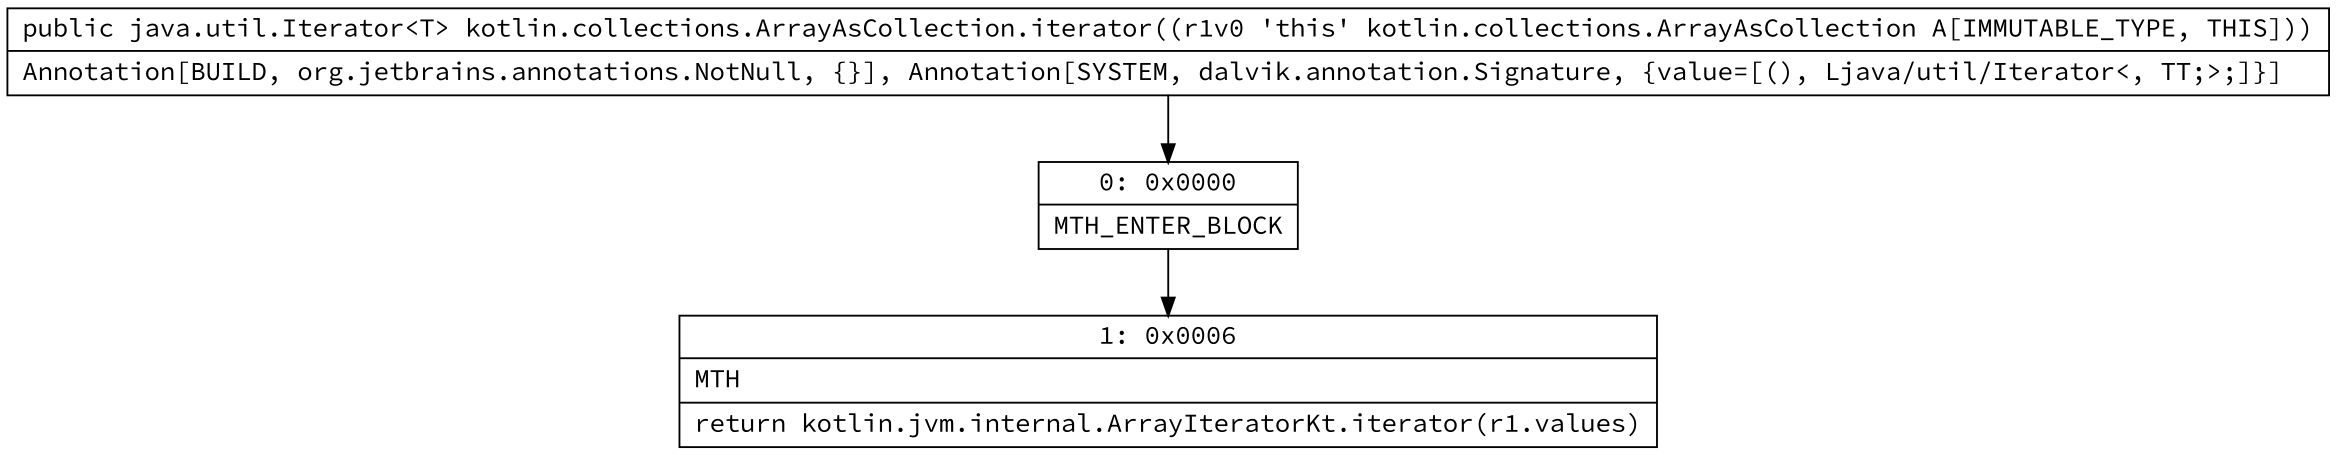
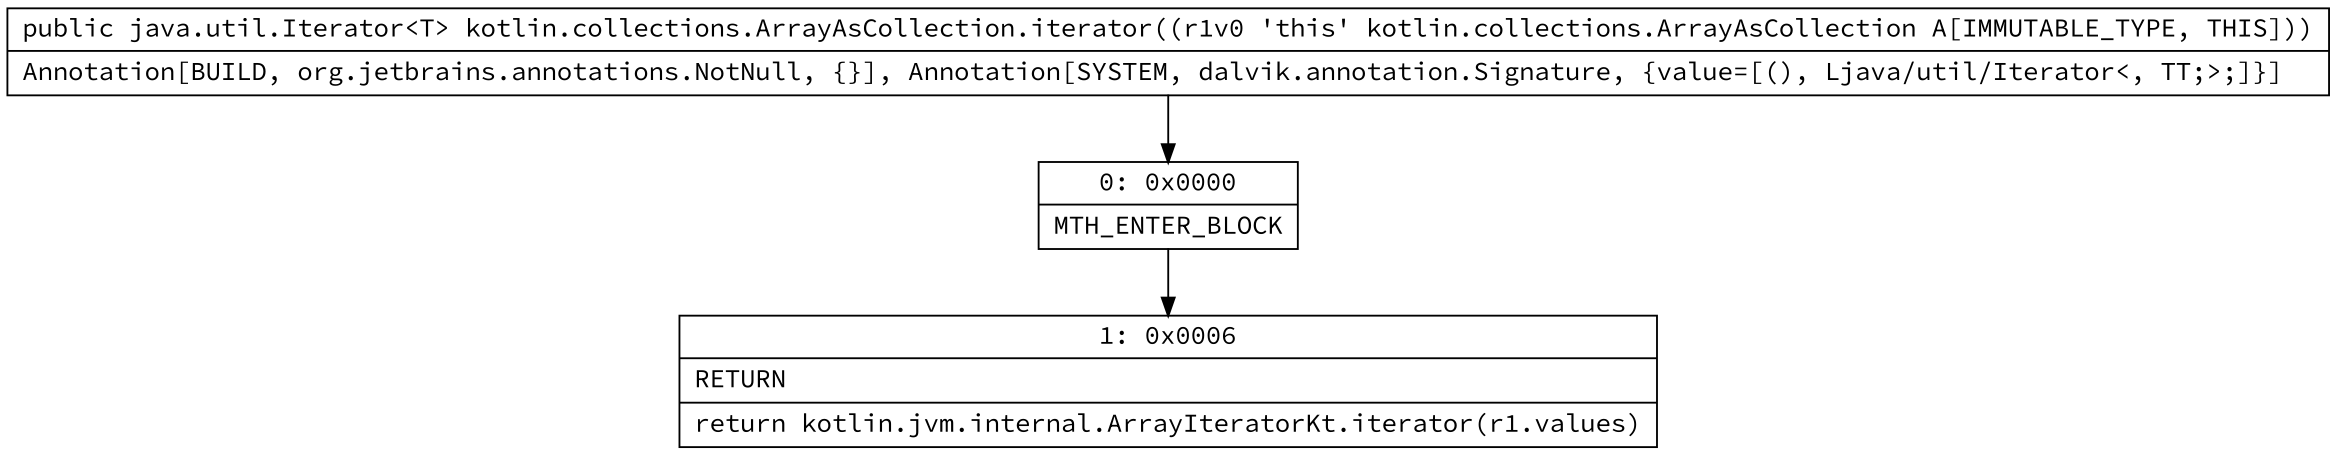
(717, 380) -> (741, 380)
